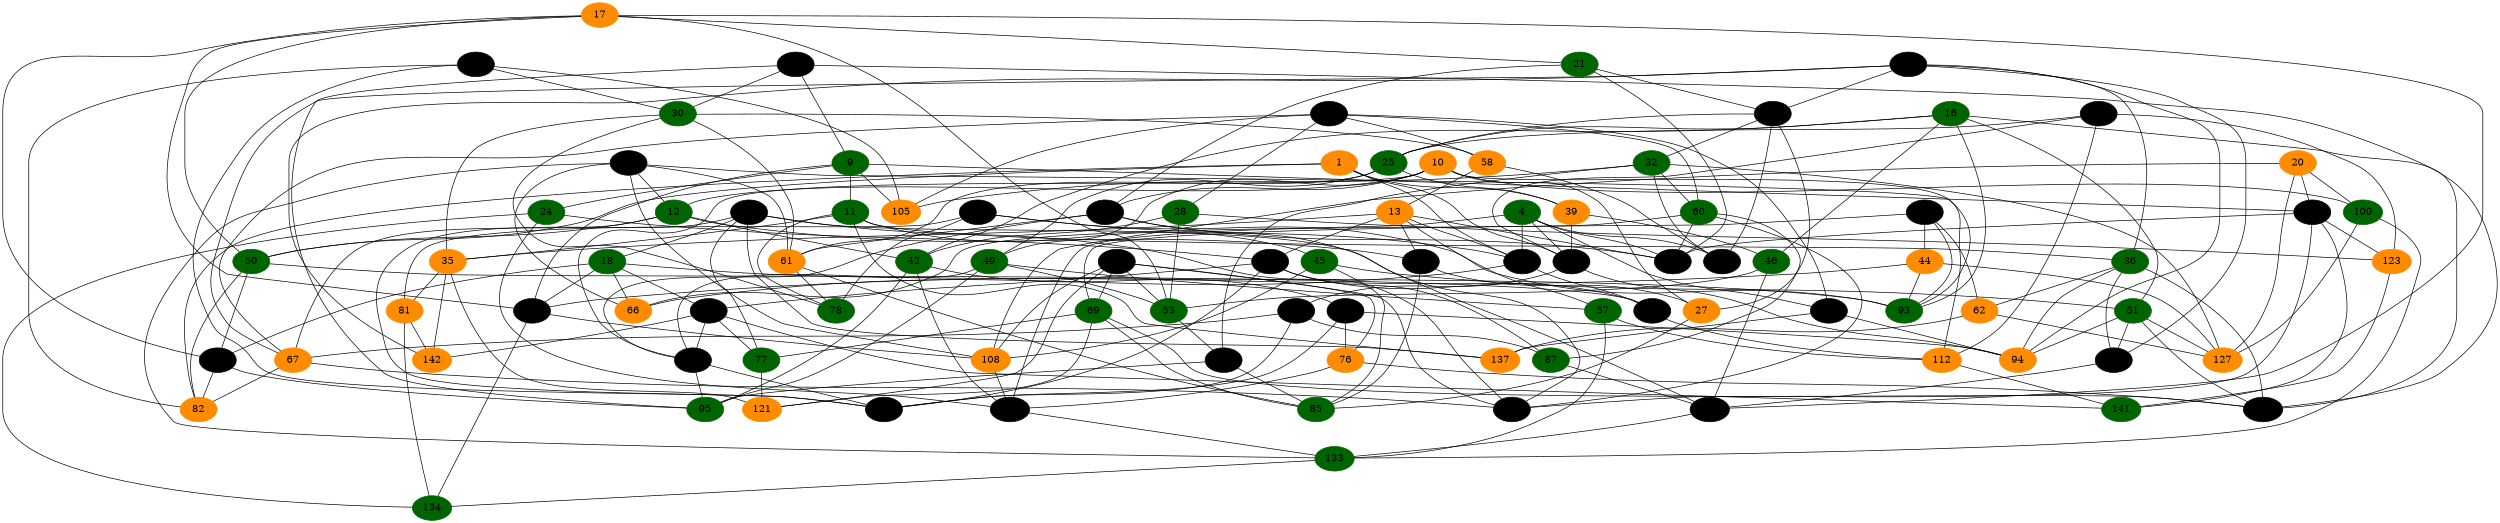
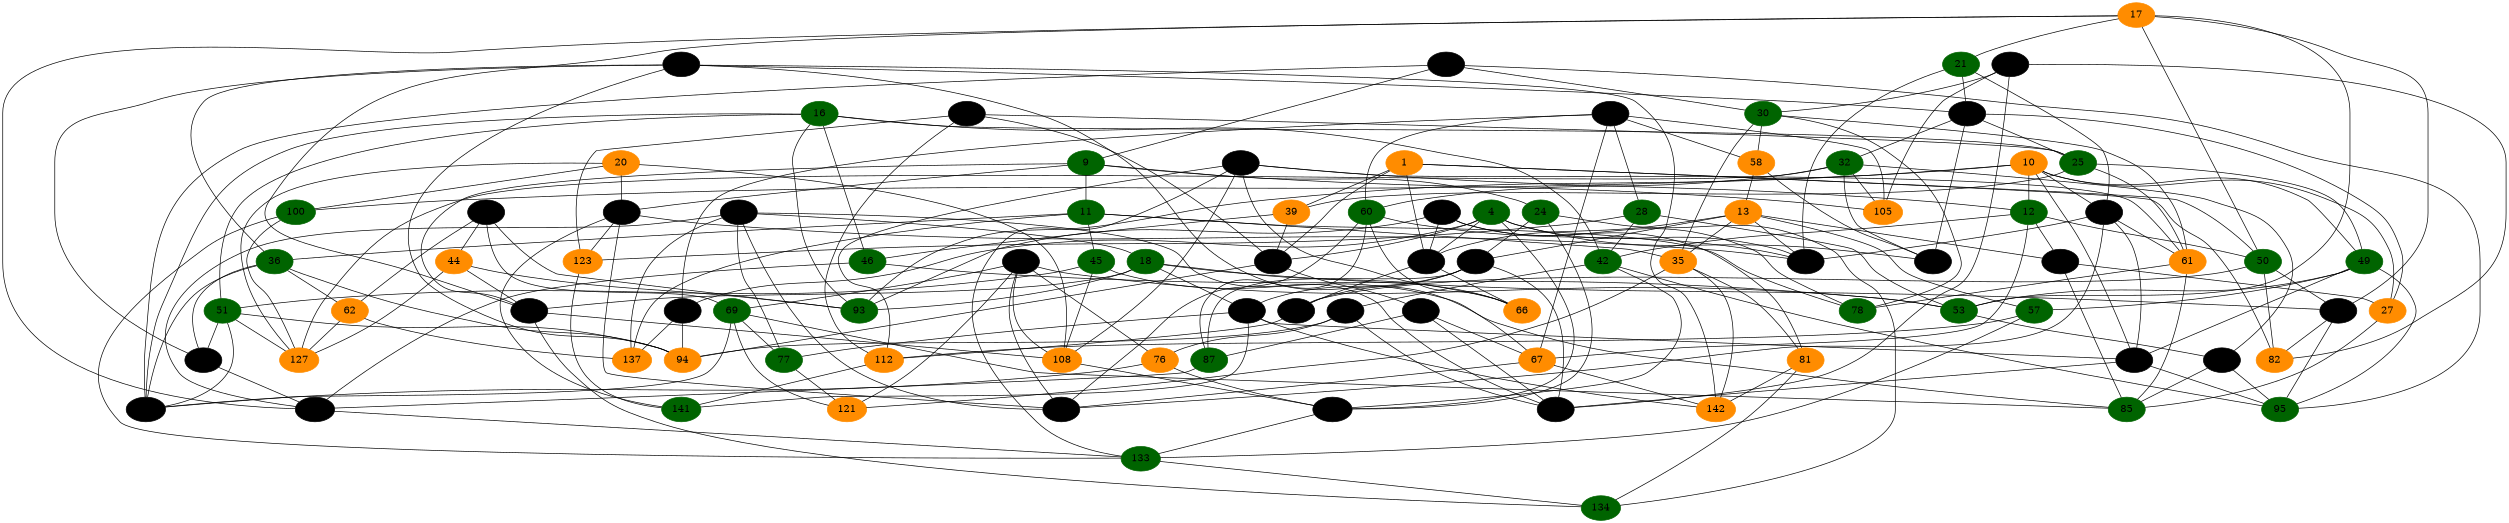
(246, 385) -> (1626, 385)
